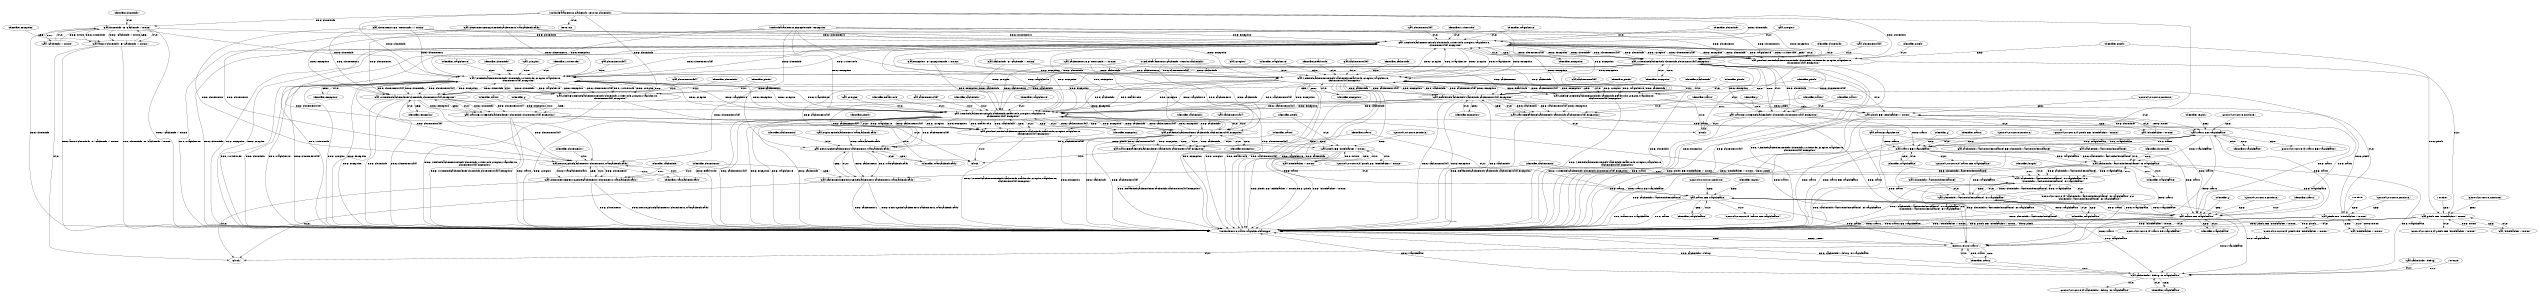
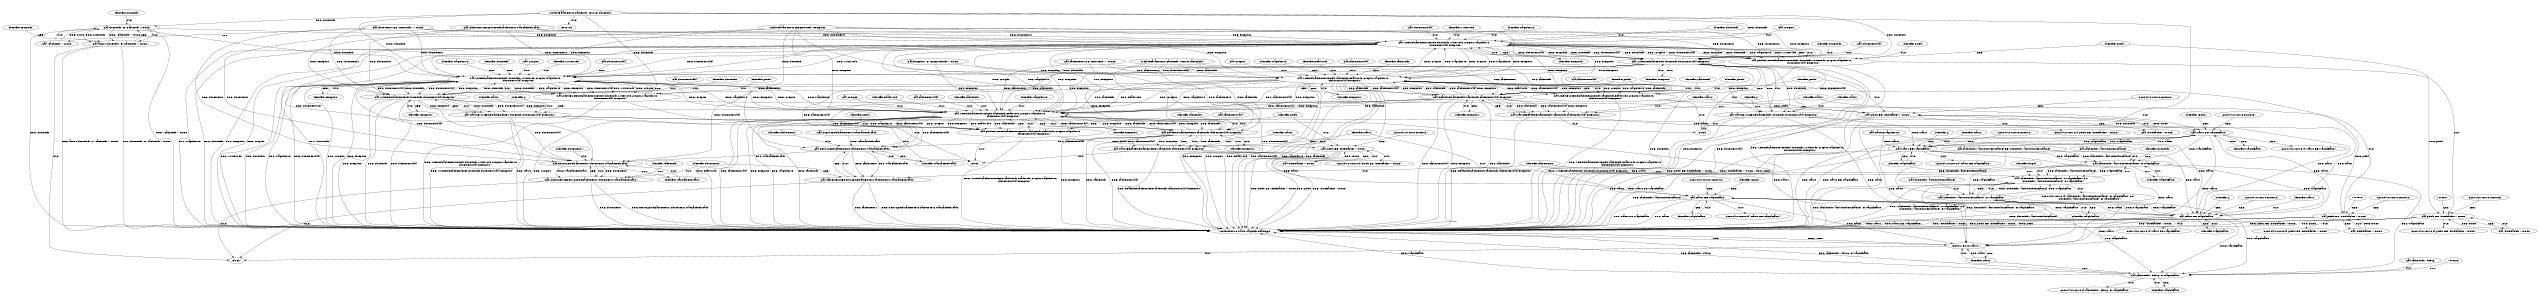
(66, 30) -> (218, 34)
(1011, 62) -> none
none -> (724, 157)
